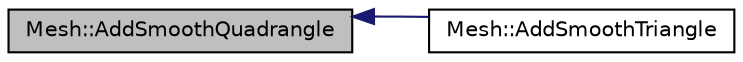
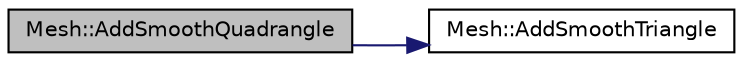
(401, 17) -> (380, 45)
